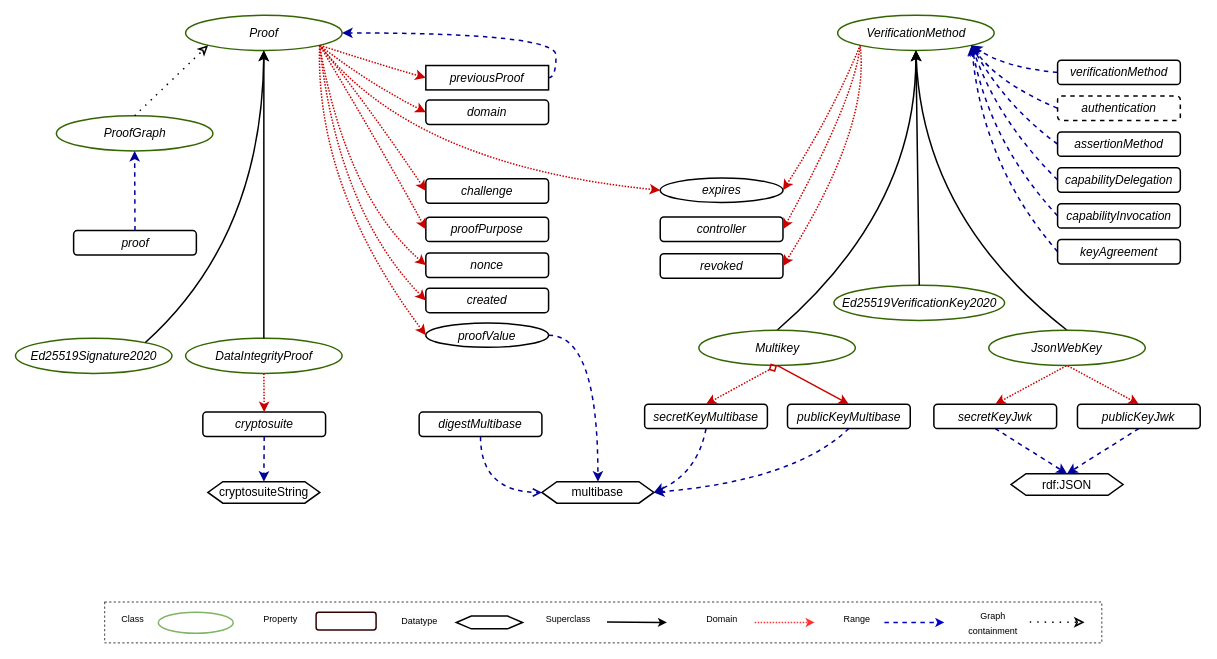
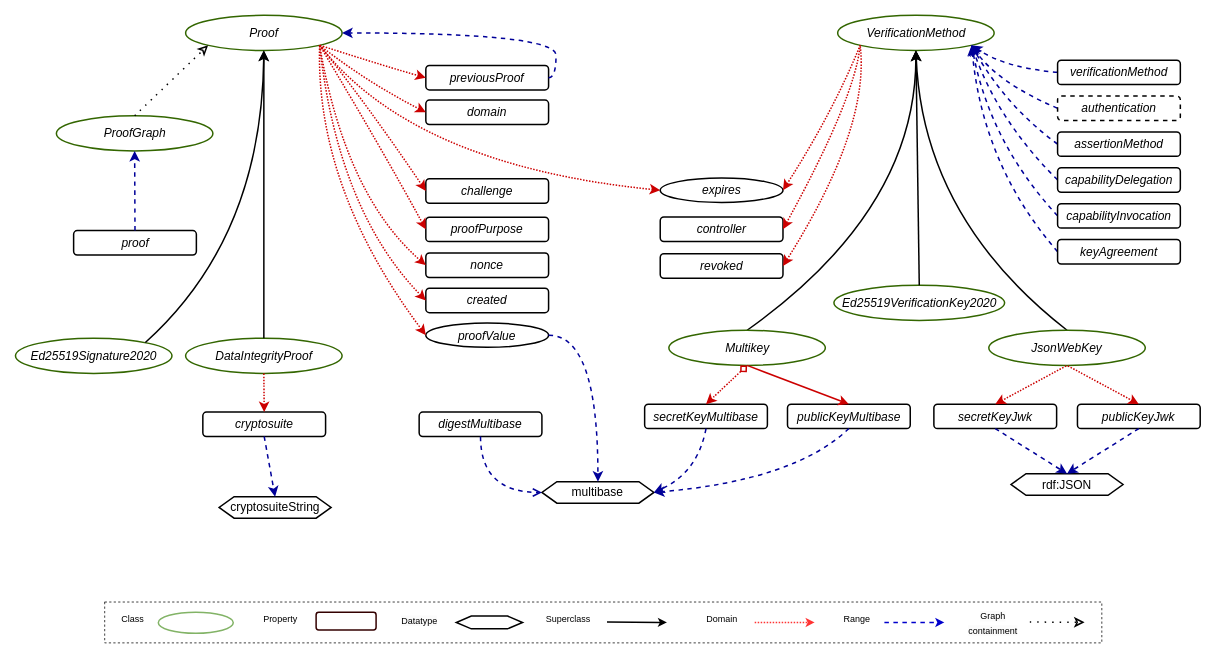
(487, 78) -> (487, 78)
(777, 348) -> (747, 348)
(264, 493) -> (275, 508)
